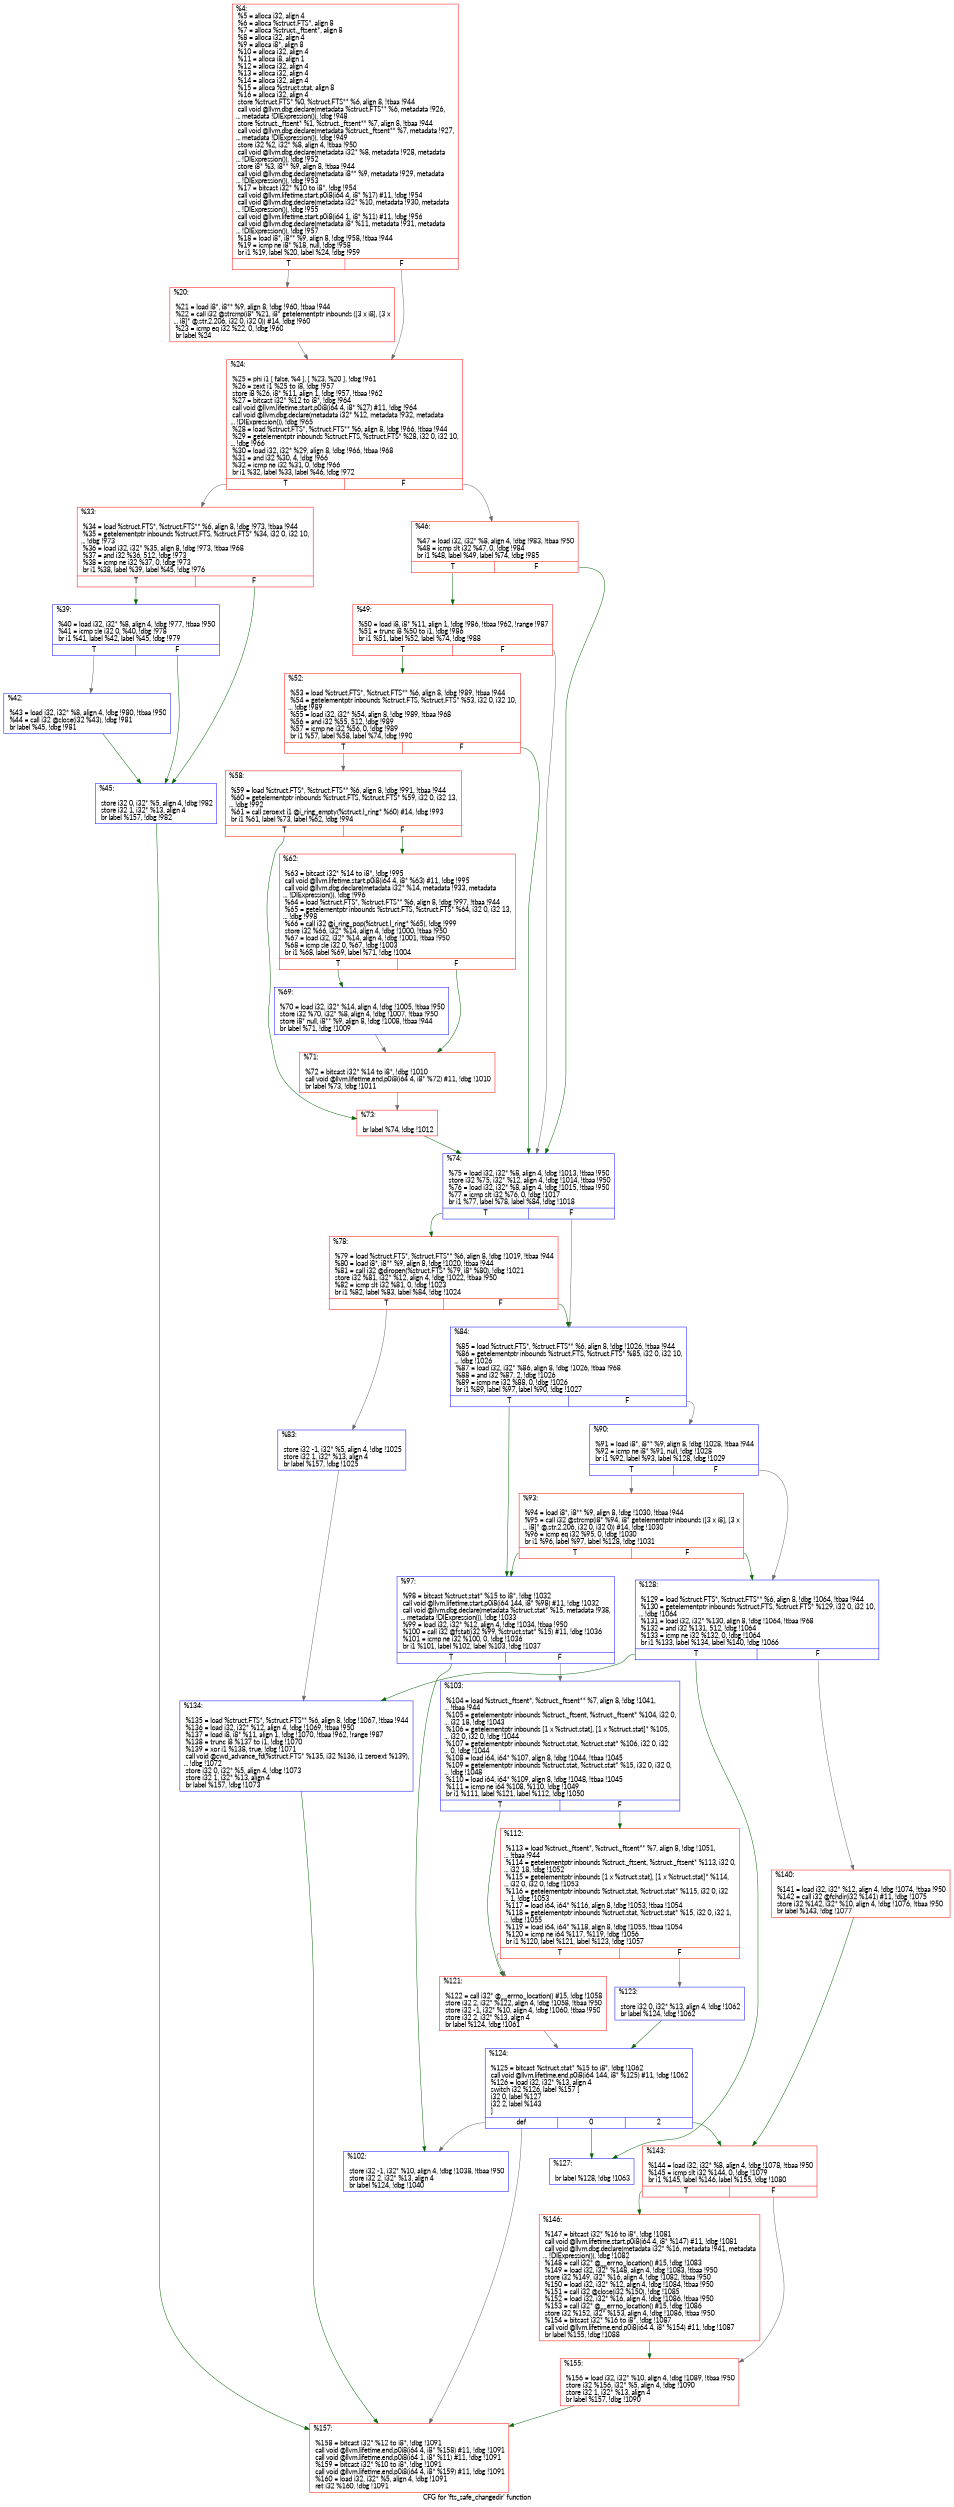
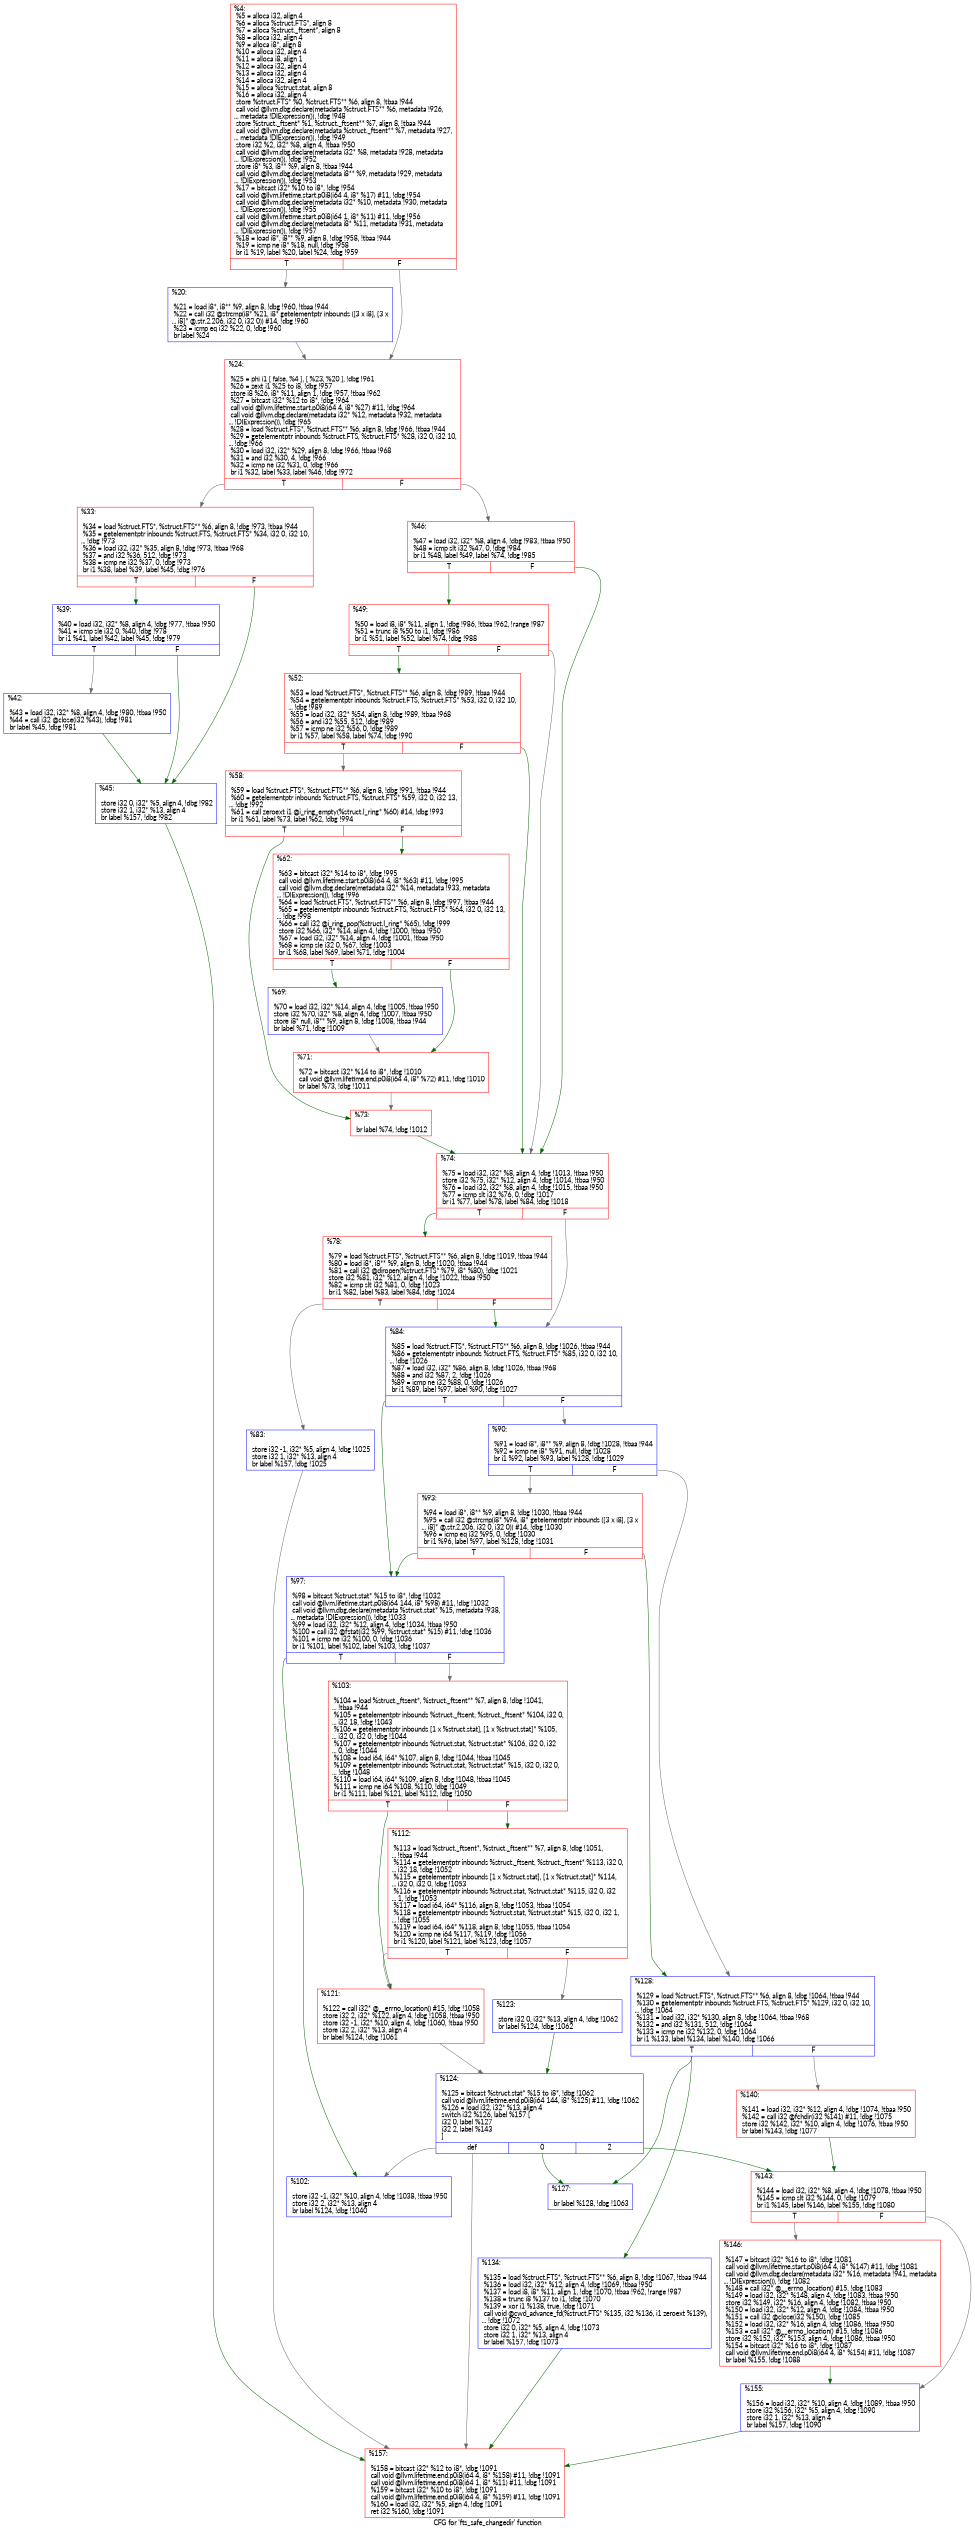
(282, 315) -> (280, 315)
(529, 1186) -> (522, 1186)
(321, 1583) -> (274, 1980)
(560, 1746) -> (448, 1746)
(639, 2200) -> (795, 2229)
(650, 2382) -> (830, 2408)
